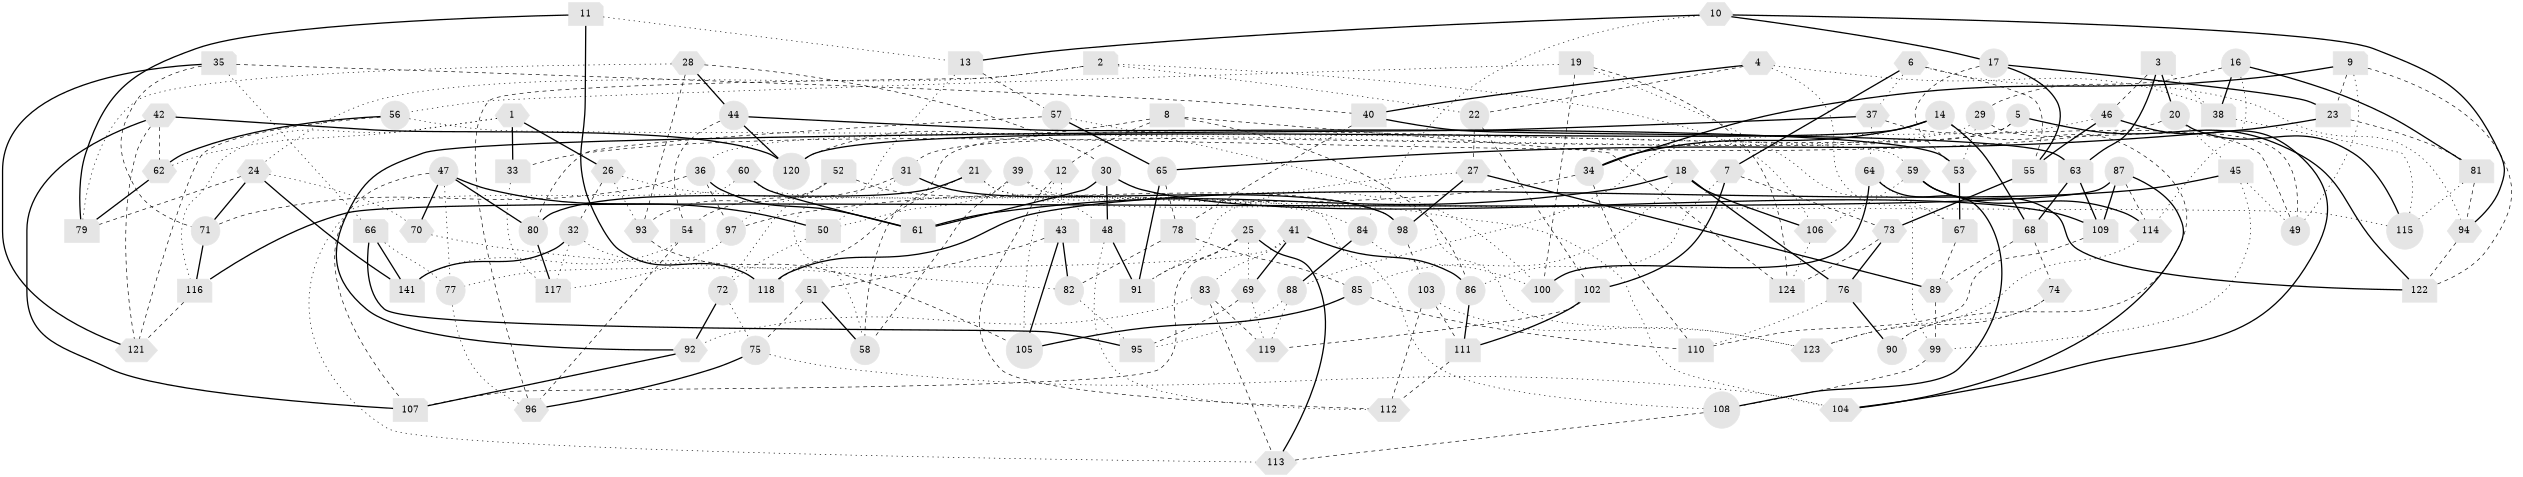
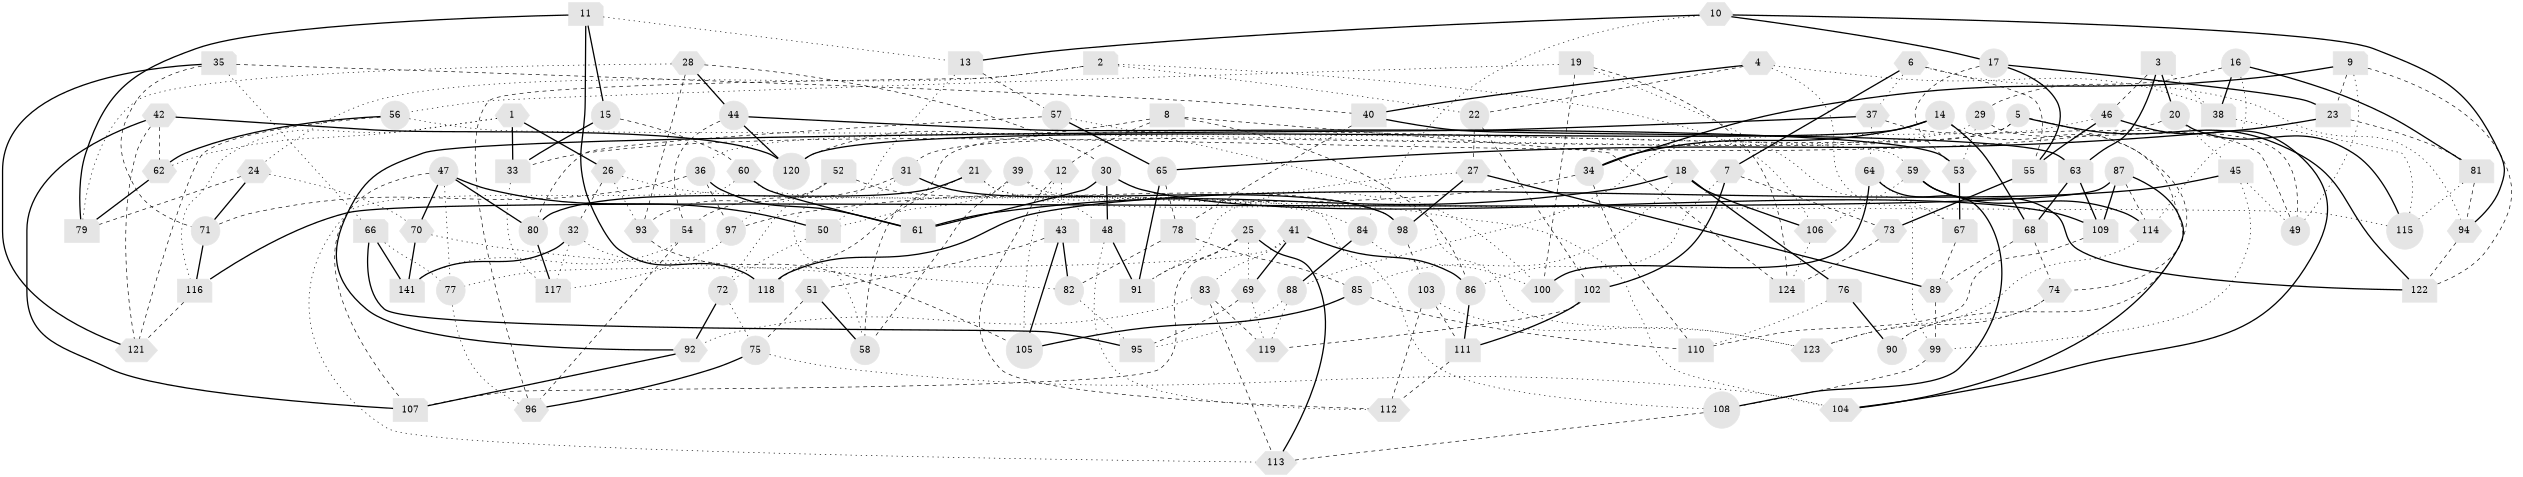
none -> (606, 115)
none -> (2166, 181)
(326, 232) -> (413, 256)
(1867, 261) -> none
